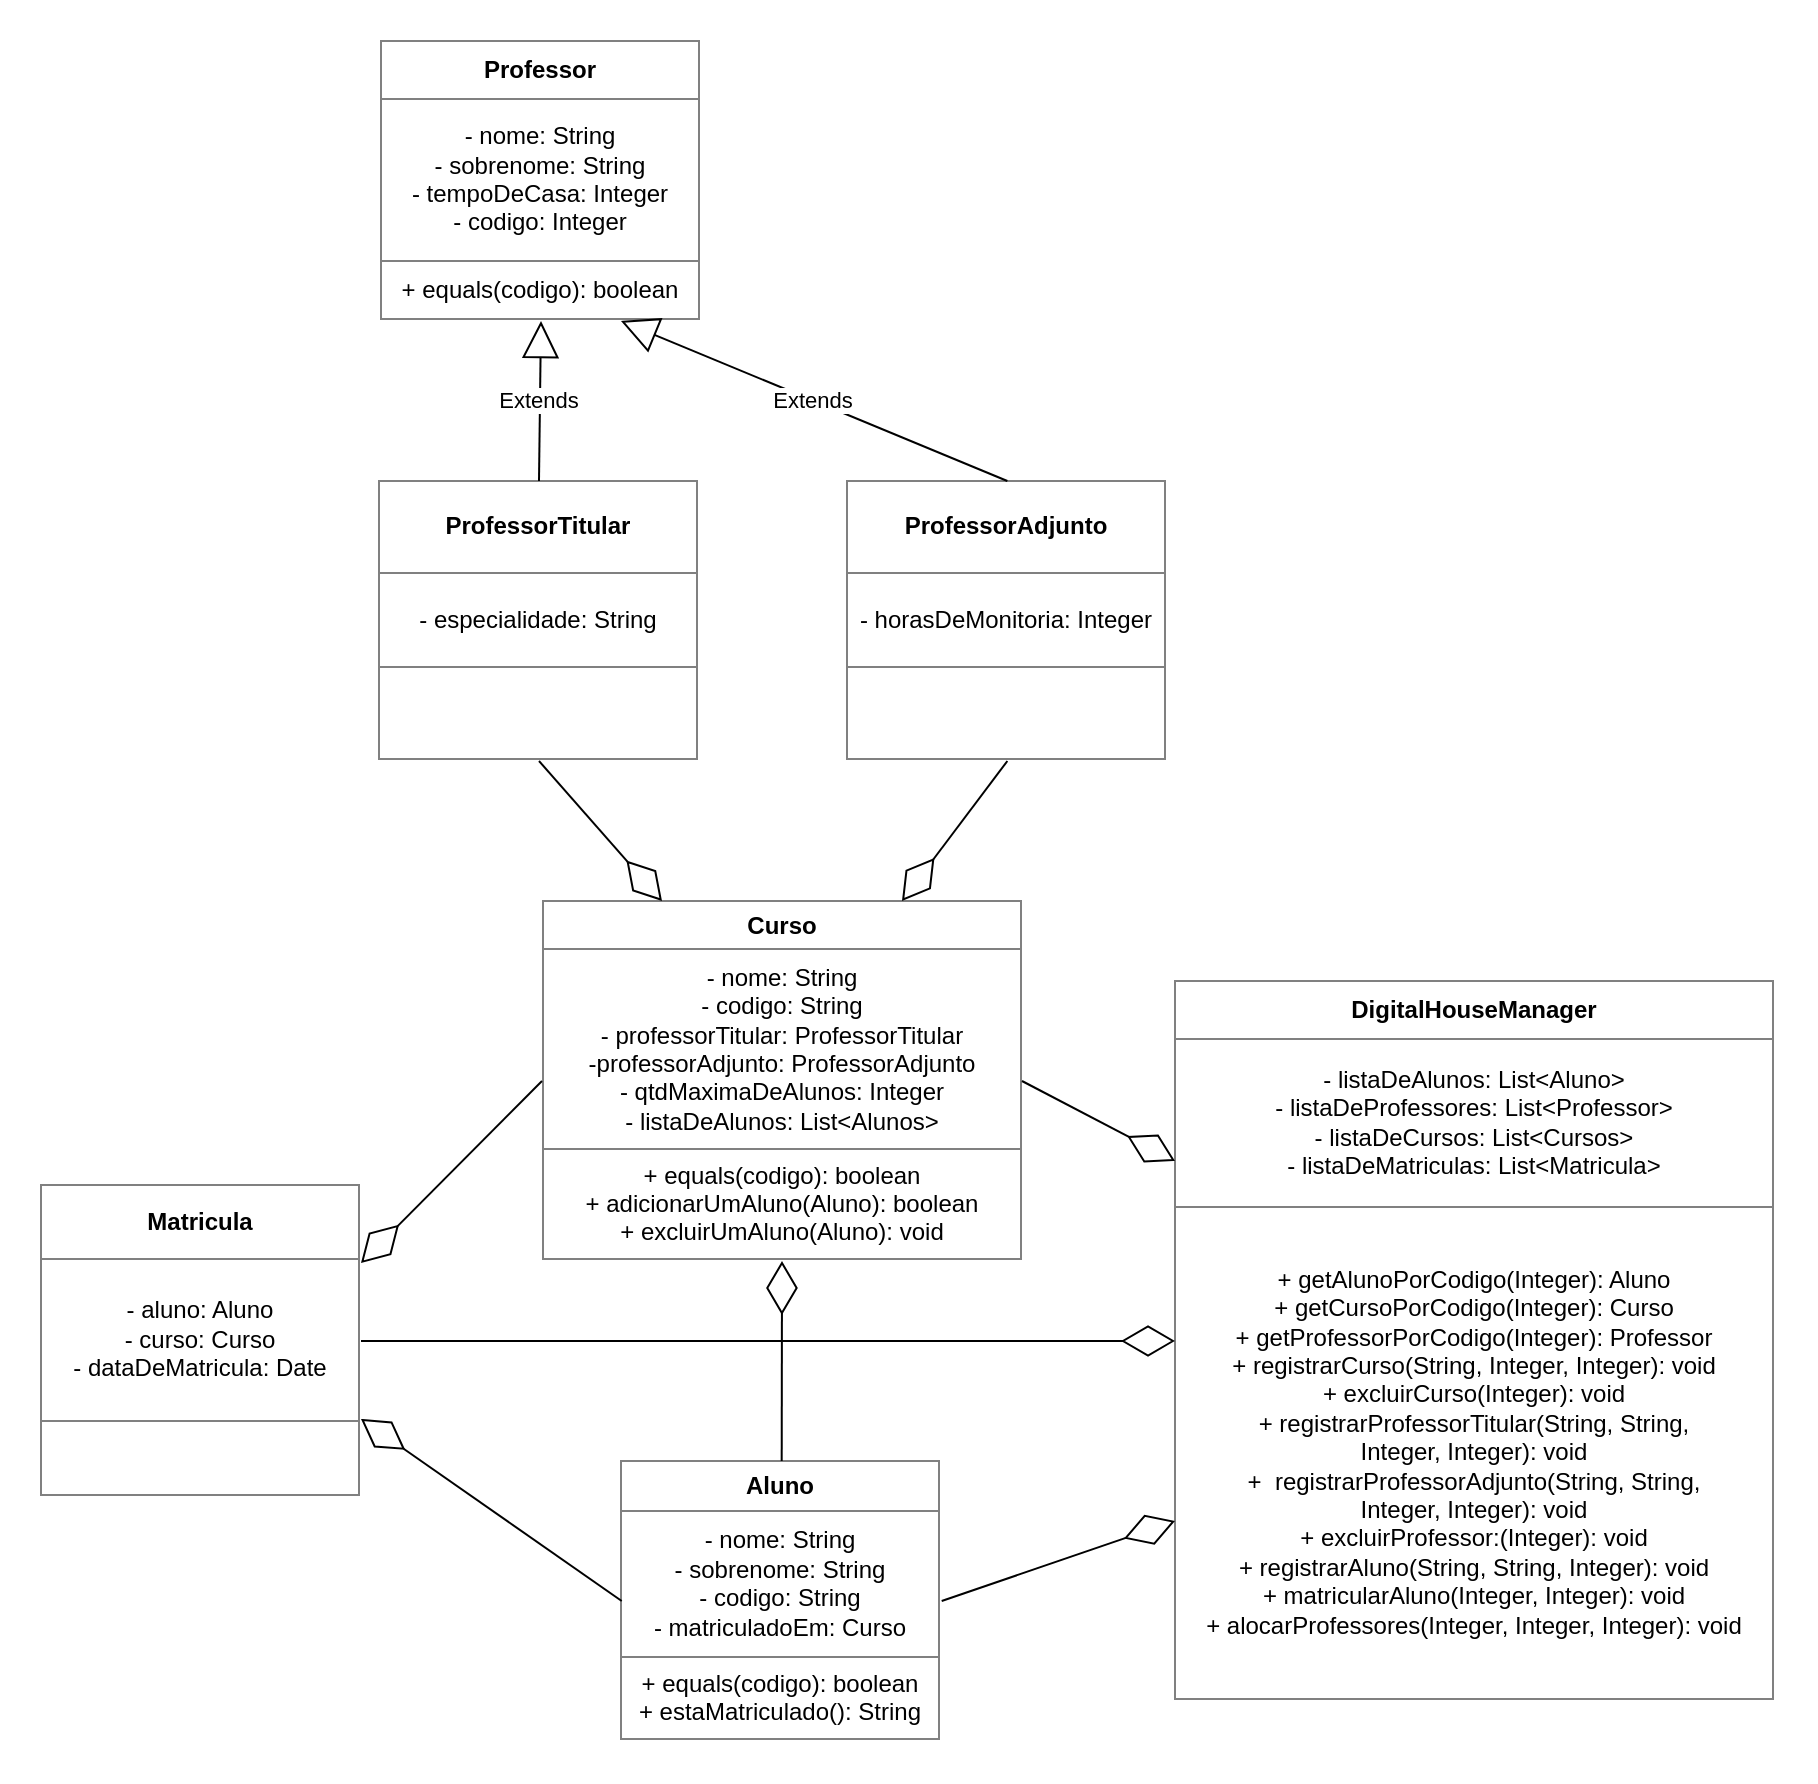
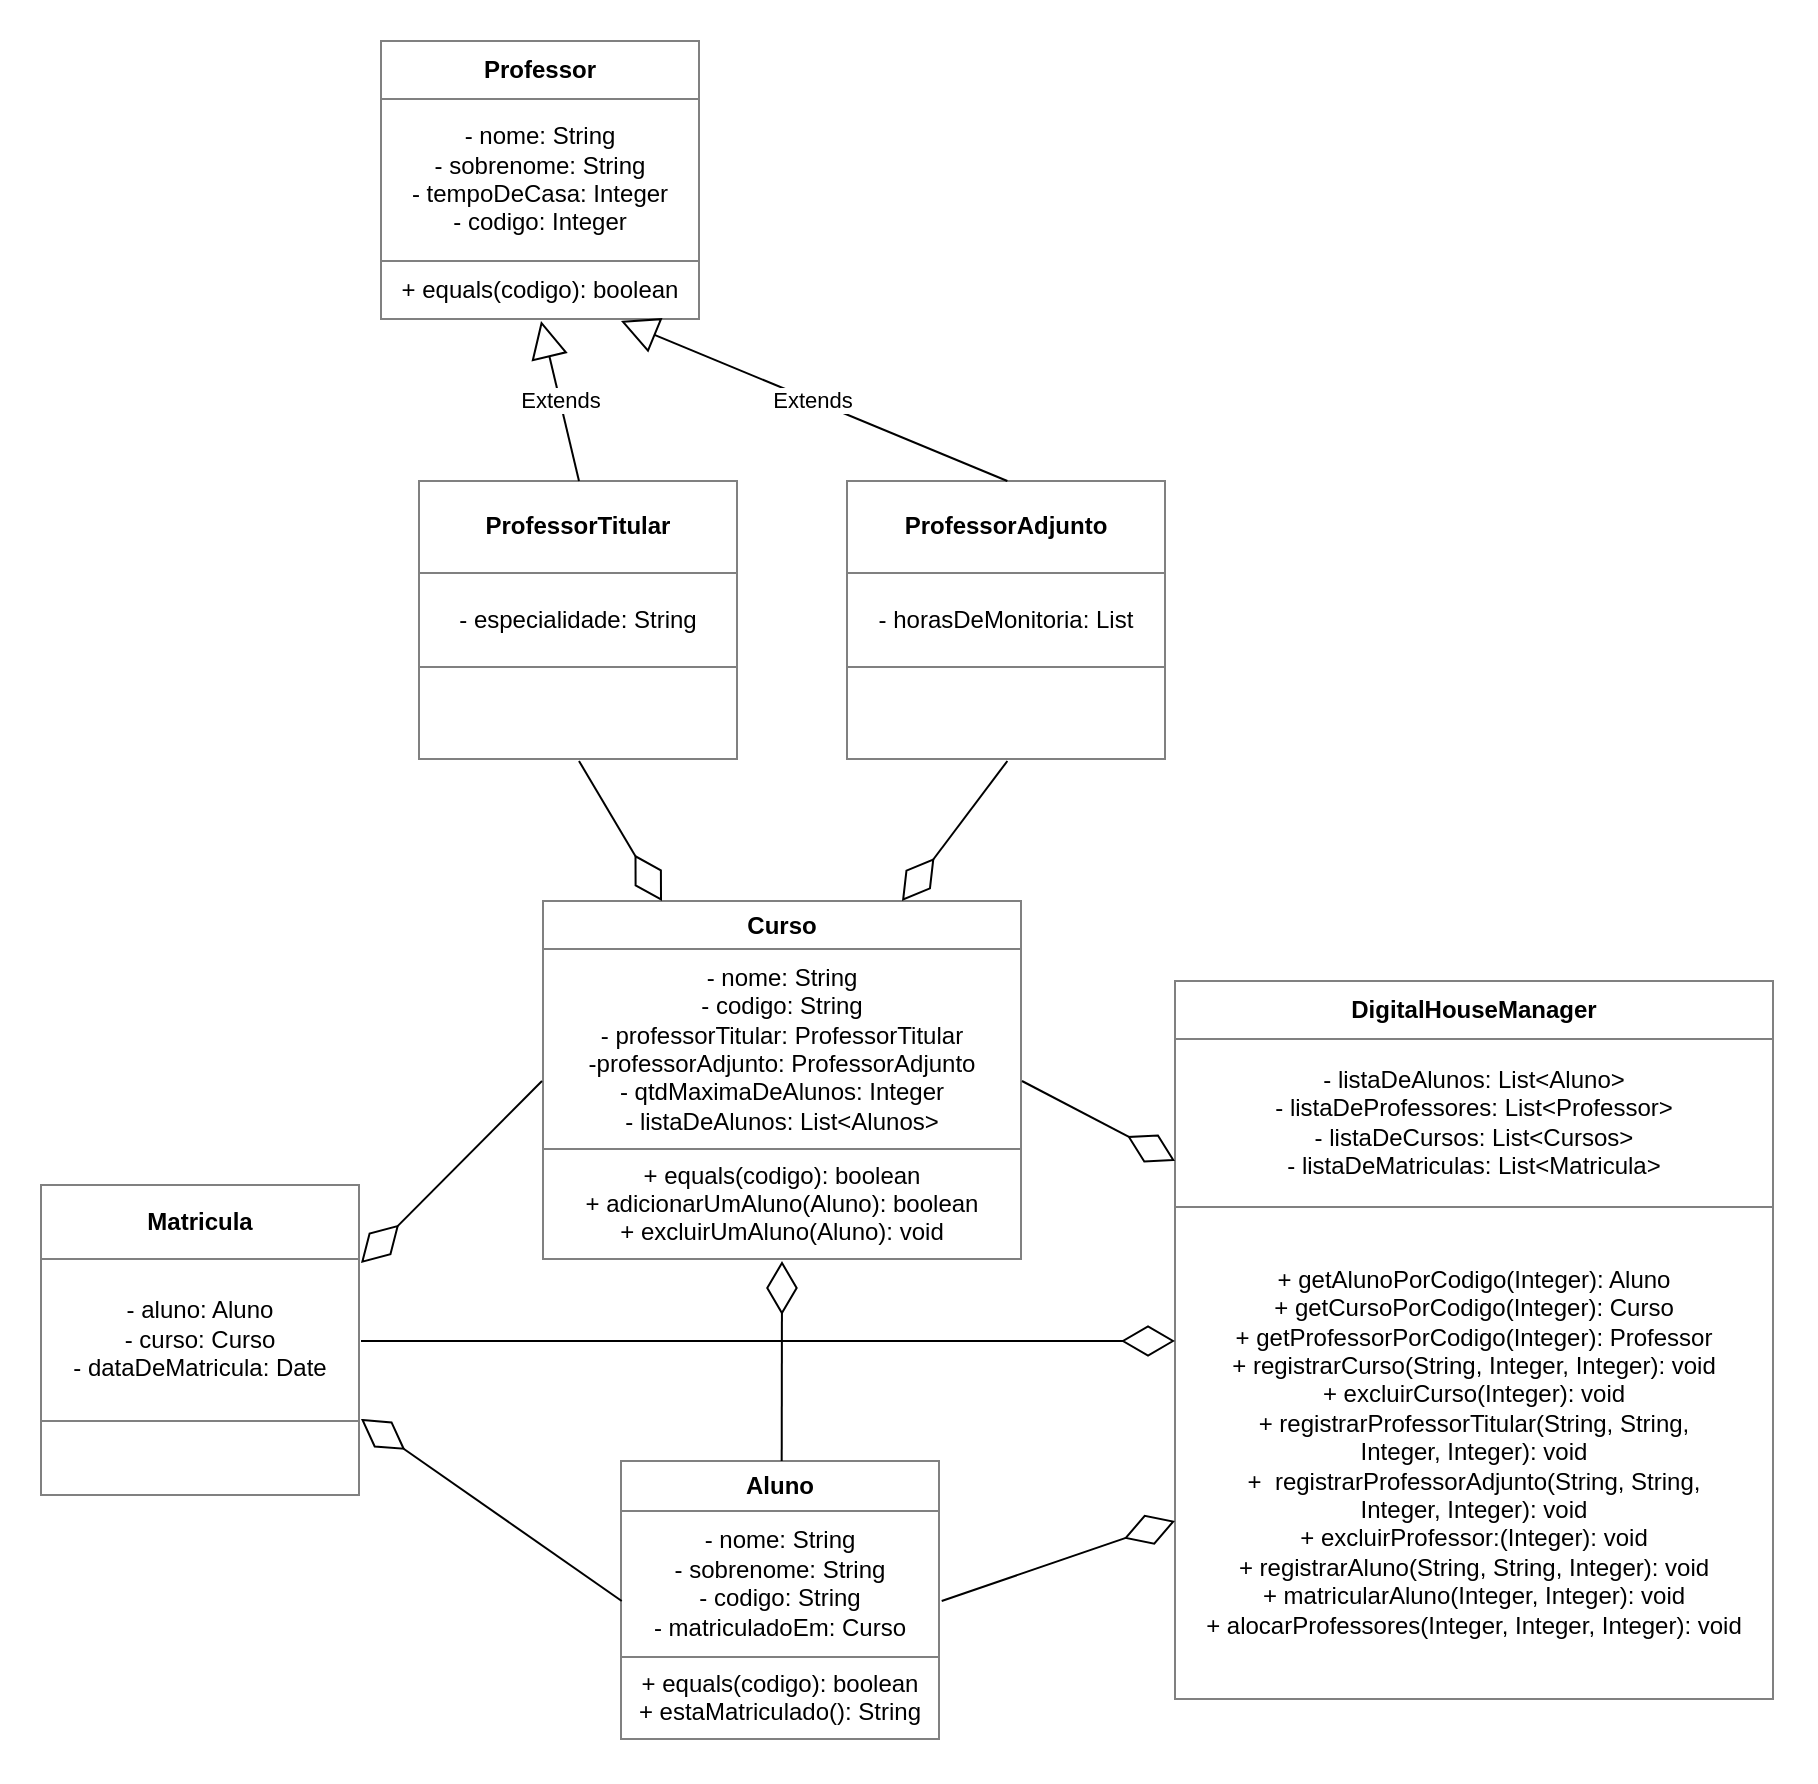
(1013, 510) -> (990, 510)
(539, 621) -> (579, 621)
